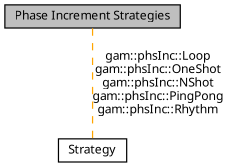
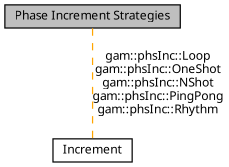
(93, 150) -> (93, 150)
